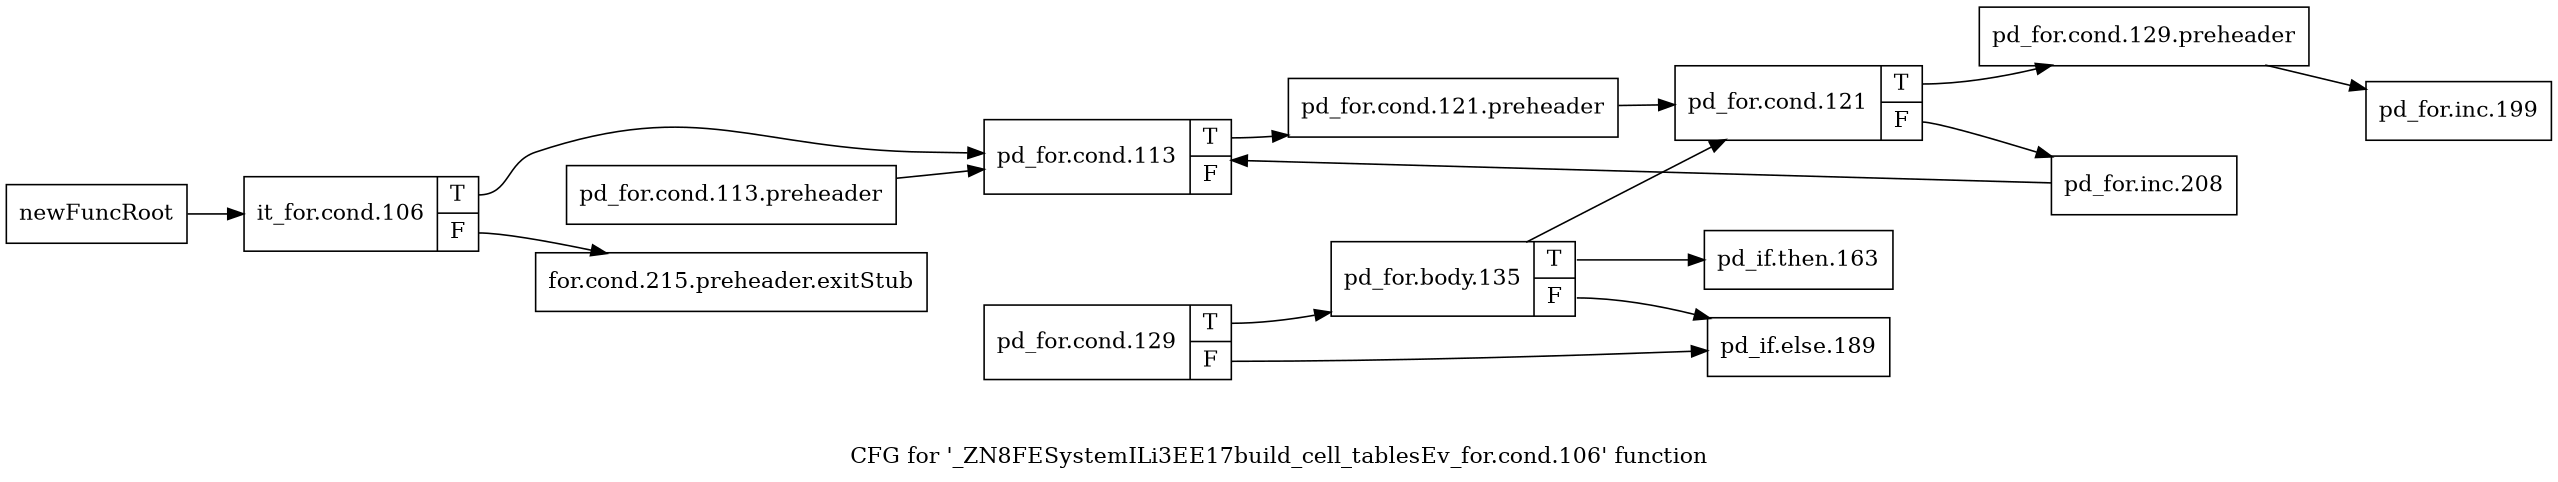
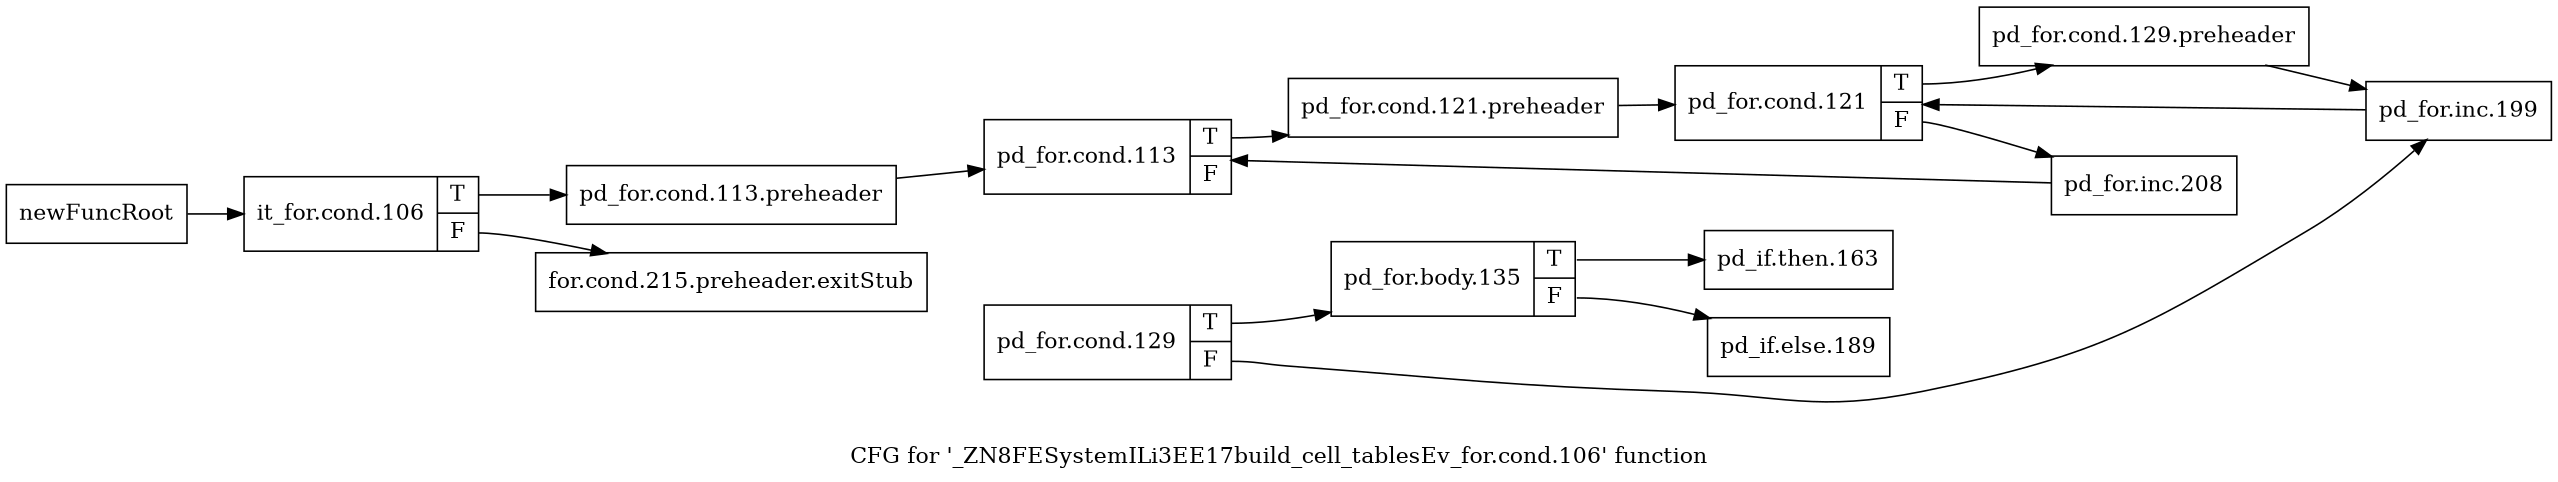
(714, 130) -> (514, 195)
(1619, 195) -> (2152, 107)
(1461, 358) -> (1854, 401)
